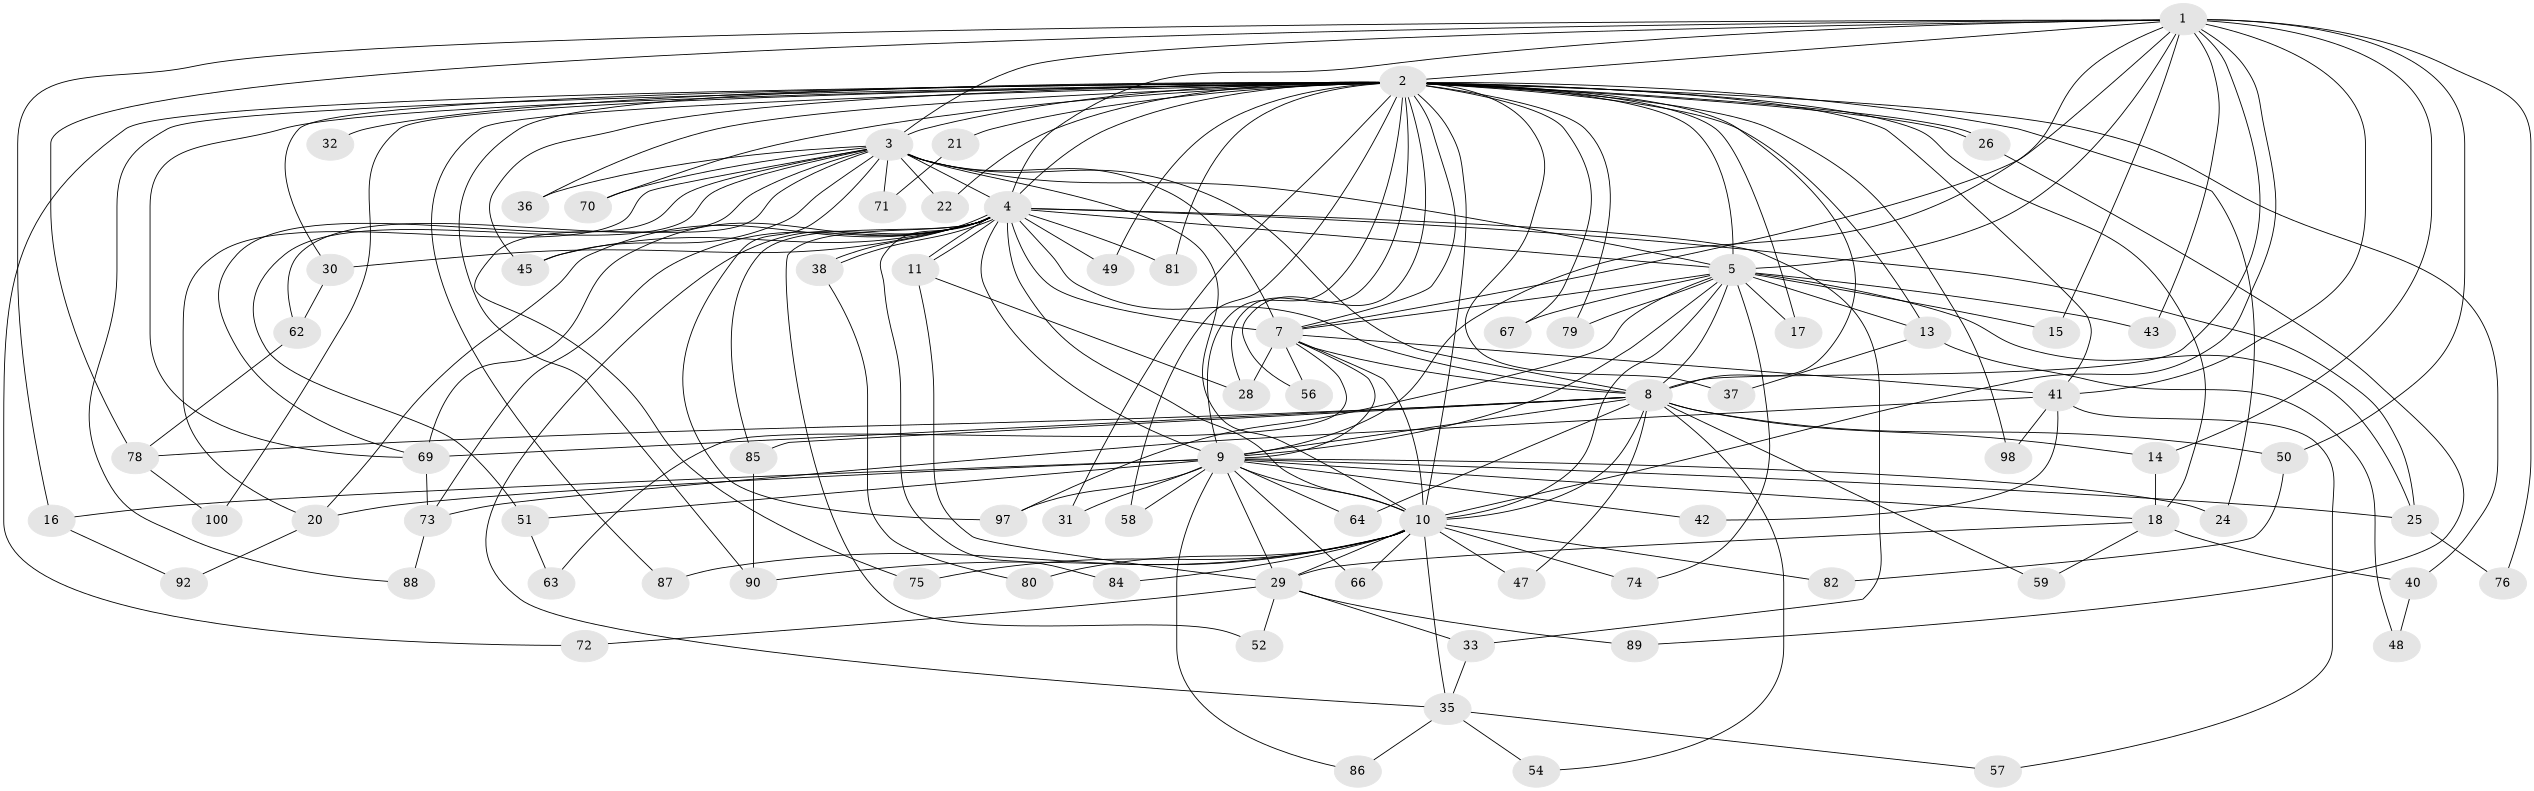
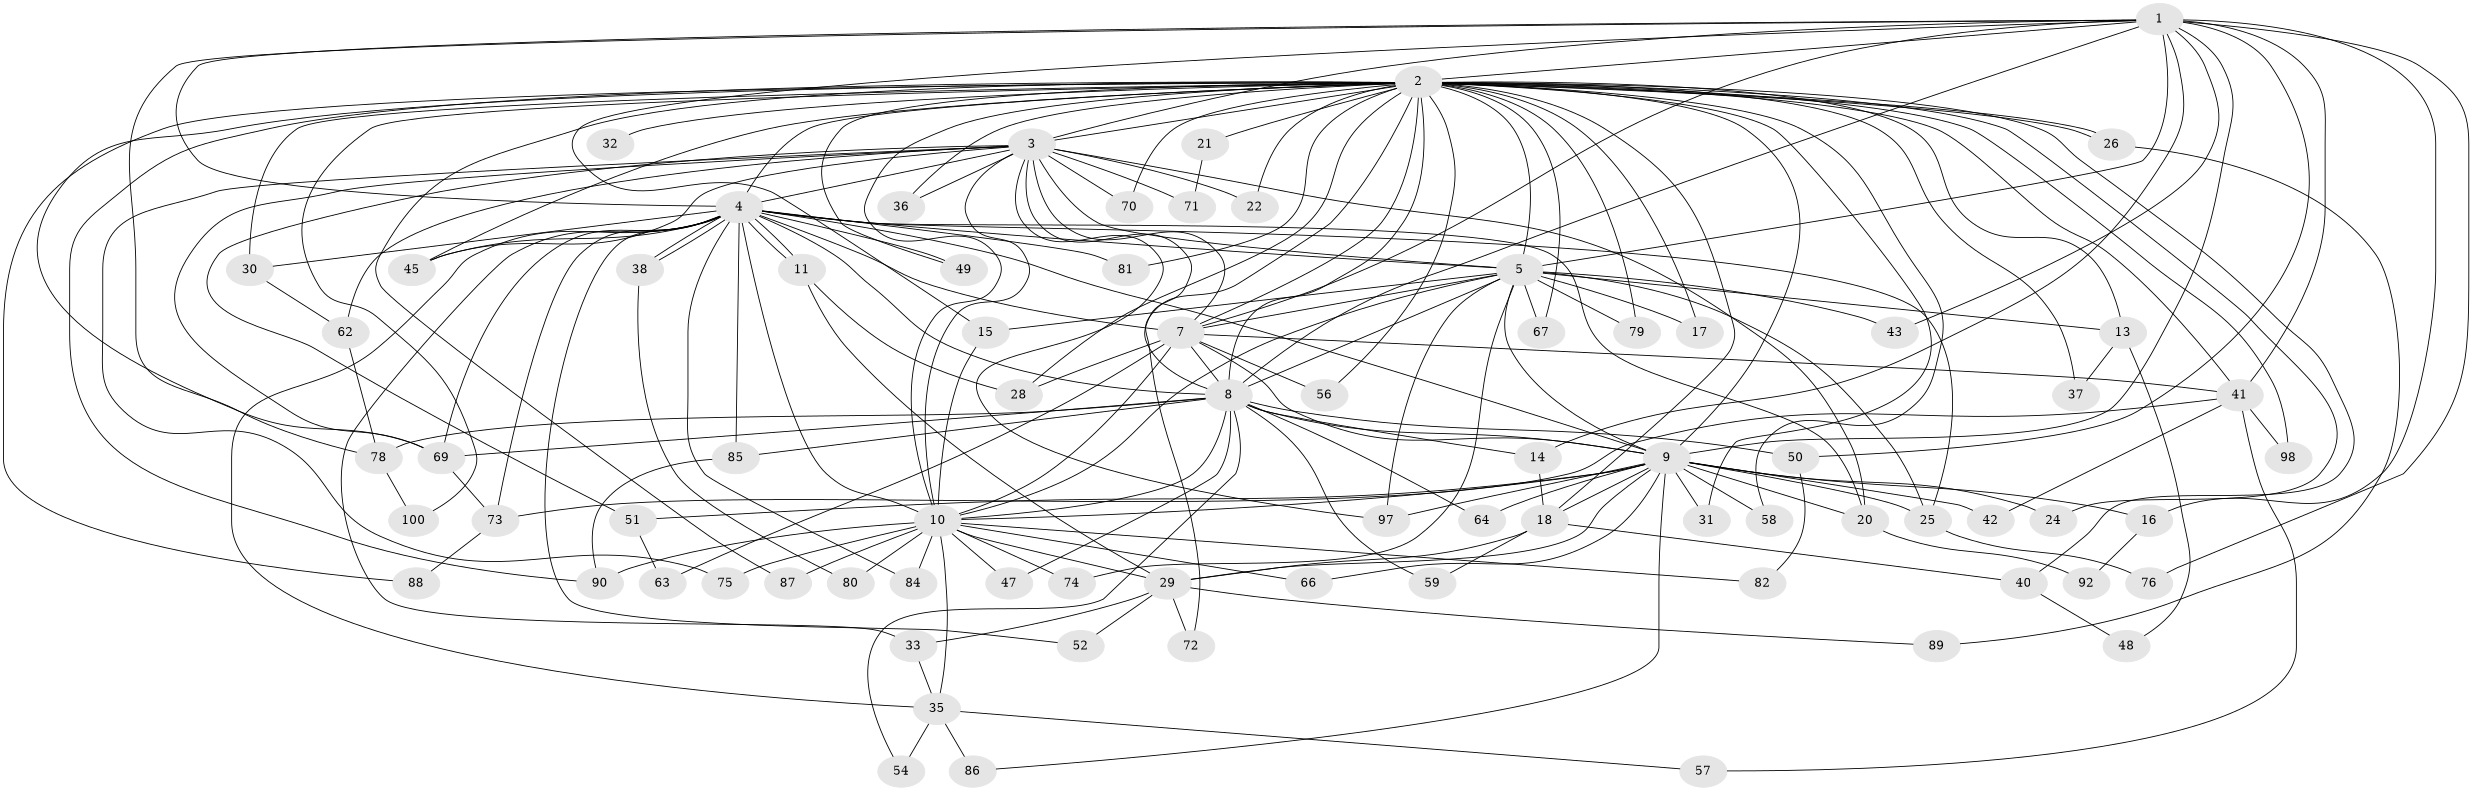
(2005, 384) -> (951, 407)
